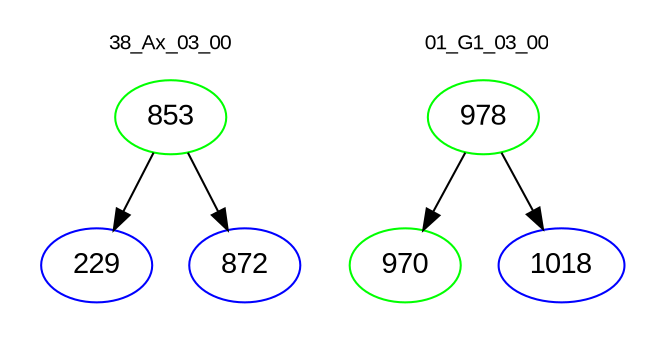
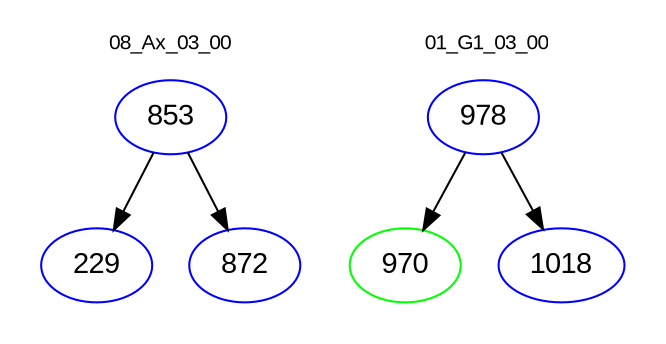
(171, 44) -> (171, 44)
(171, 117) -> (171, 117)
(483, 117) -> (483, 117)
